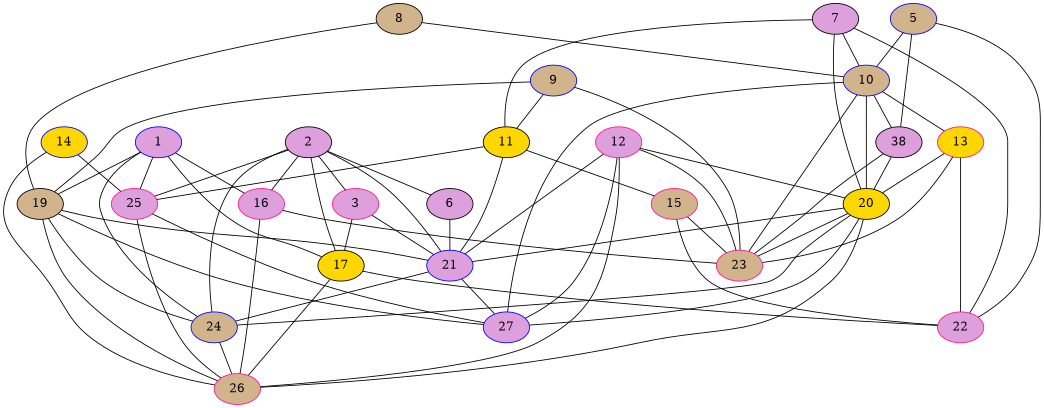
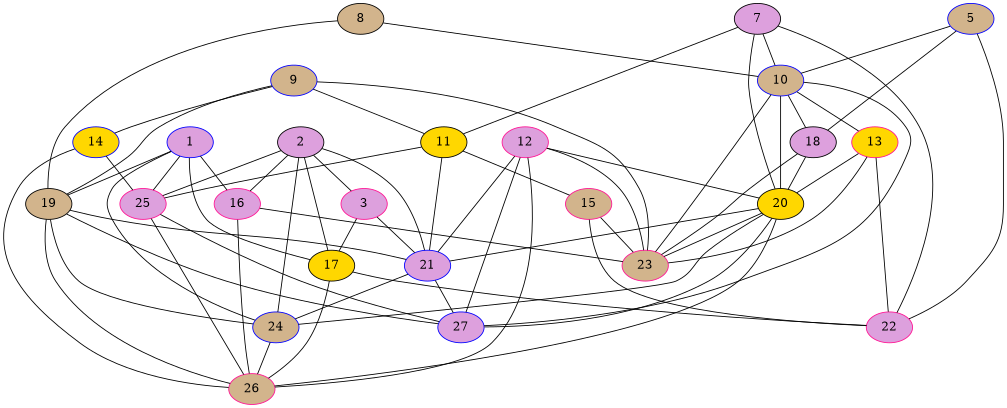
none -> (173, 113)
(899, 142) -> (813, 142)
(450, 204) -> none
